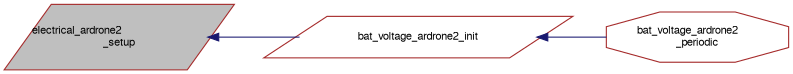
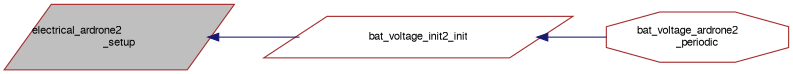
(418, 37) -> (418, 37)
